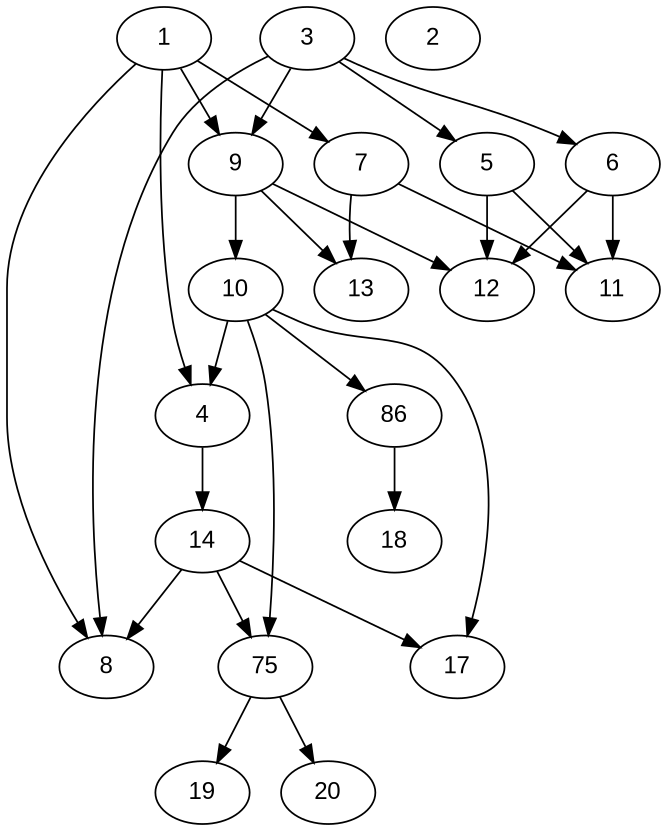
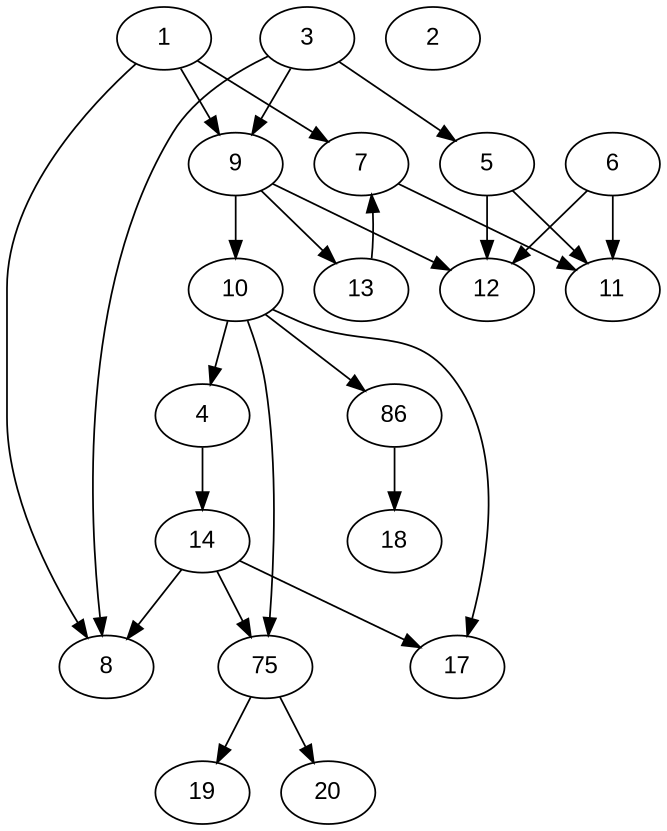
(452, 99) -> none
(350, 209) -> (373, 245)
(162, 220) -> none
